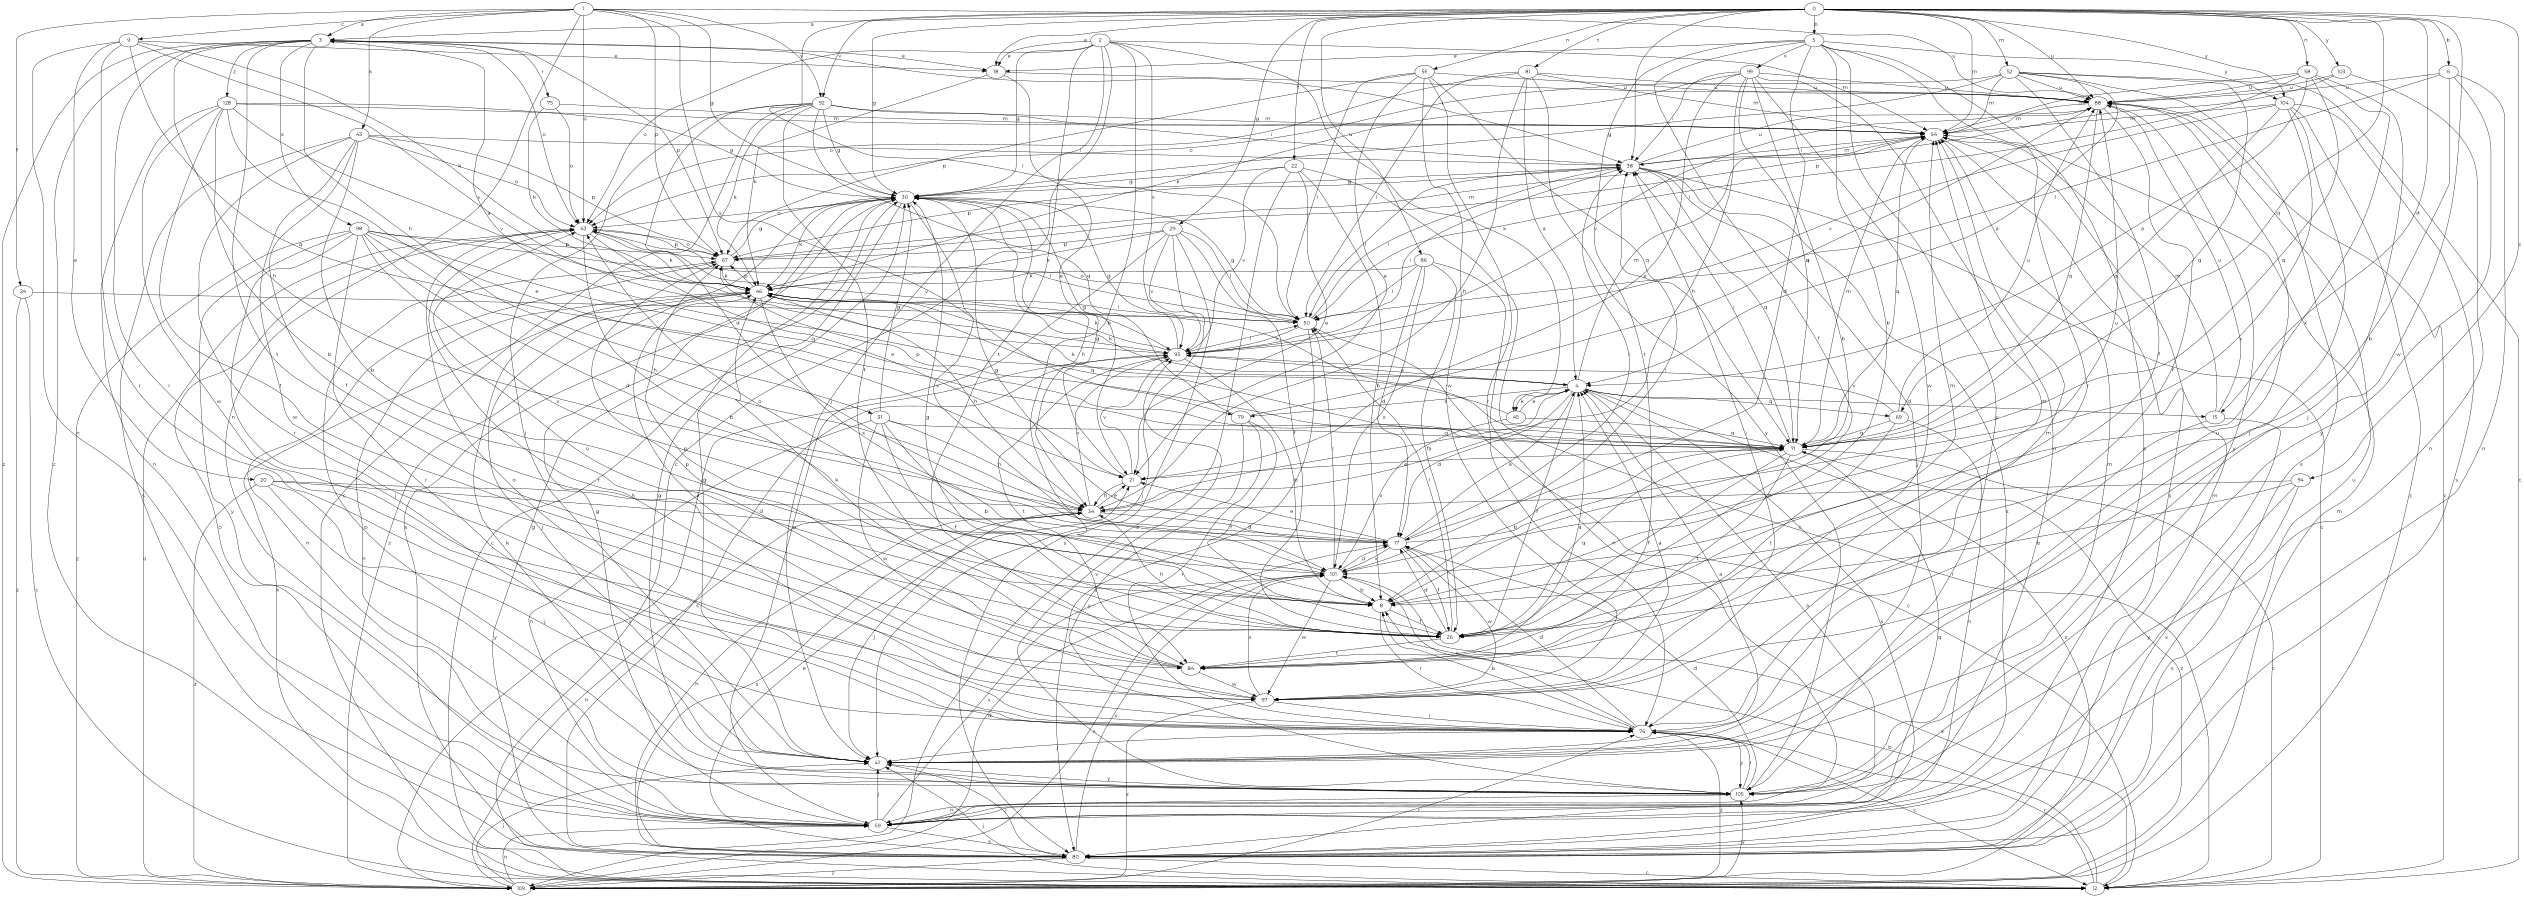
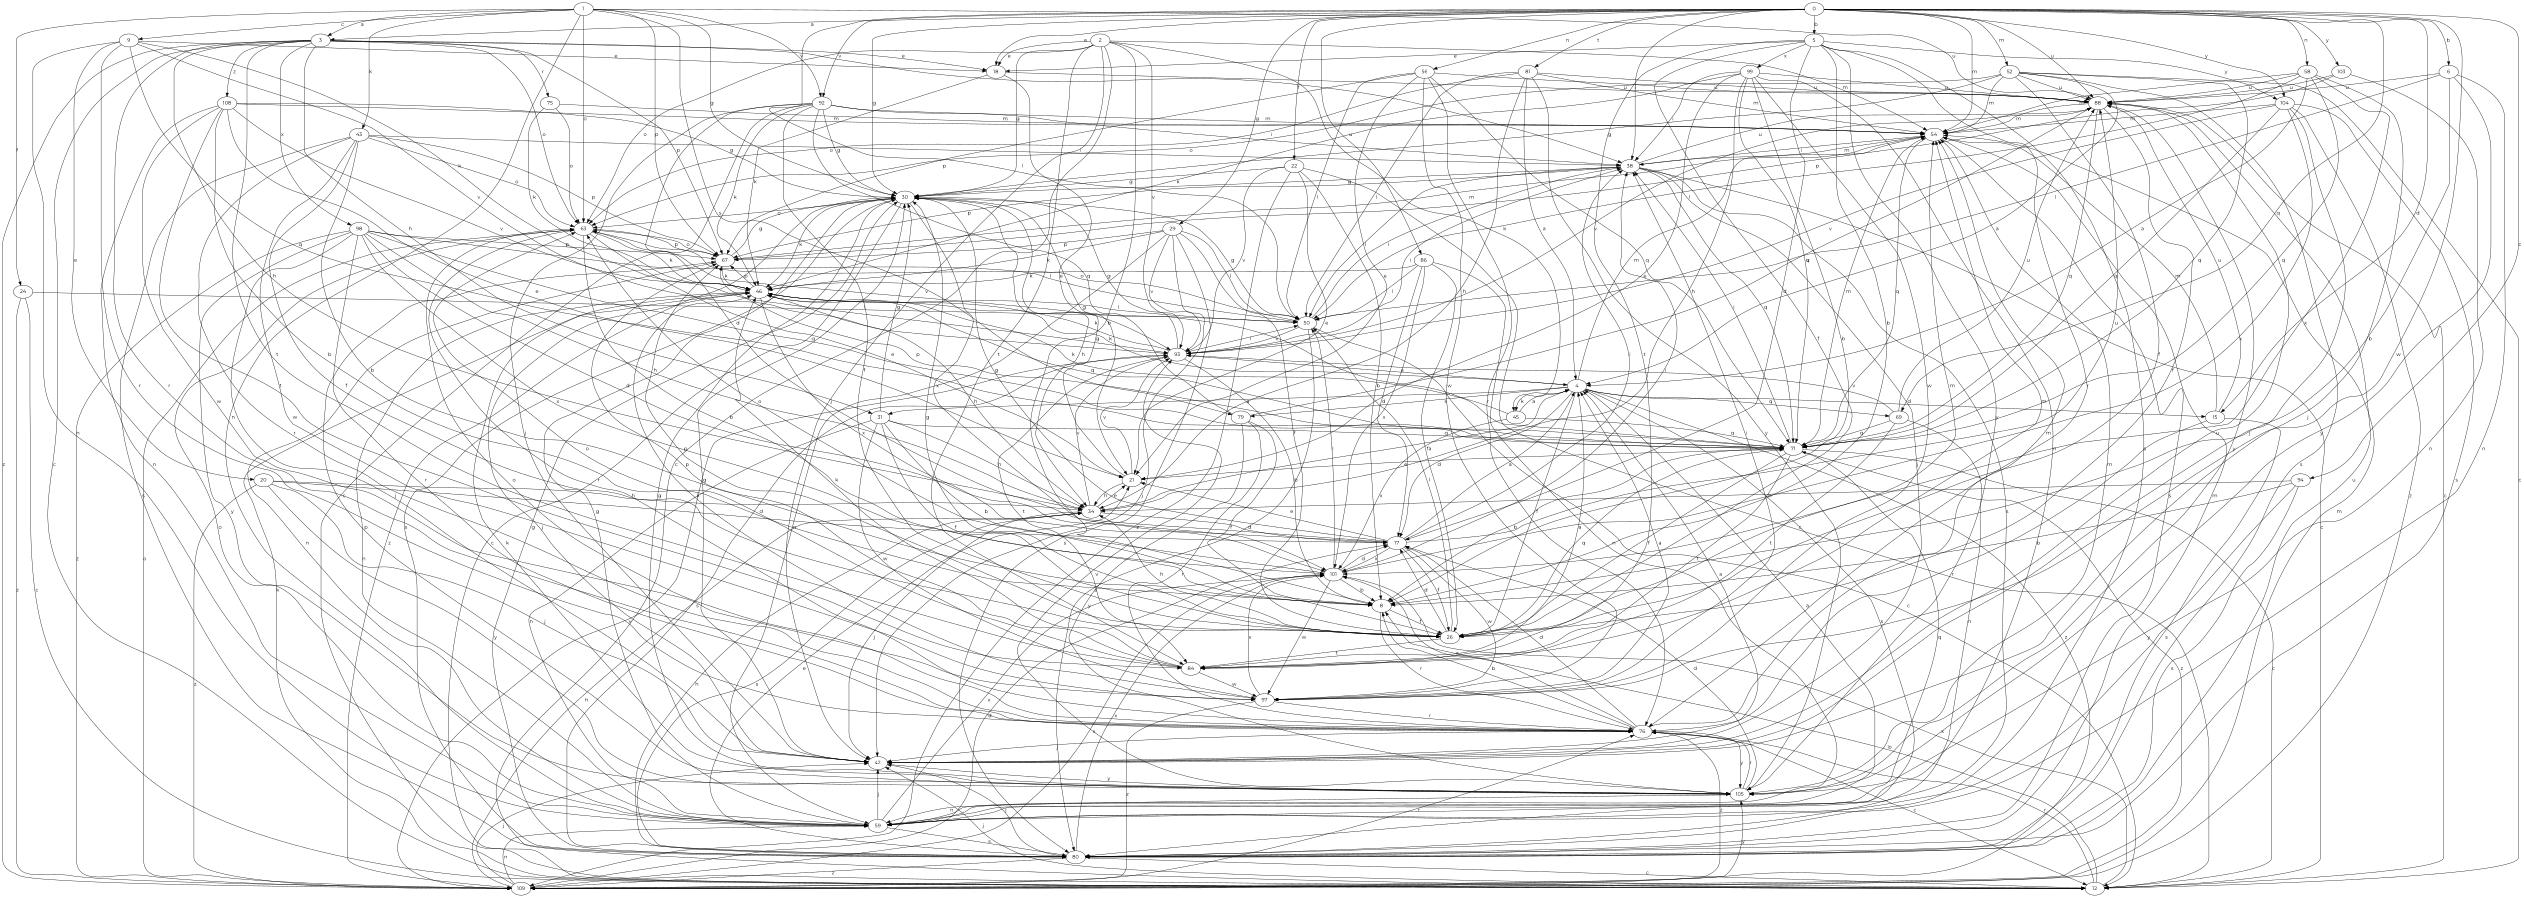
(227, 103) -> (227, 103)
(863, 337) -> (1280, 398)
